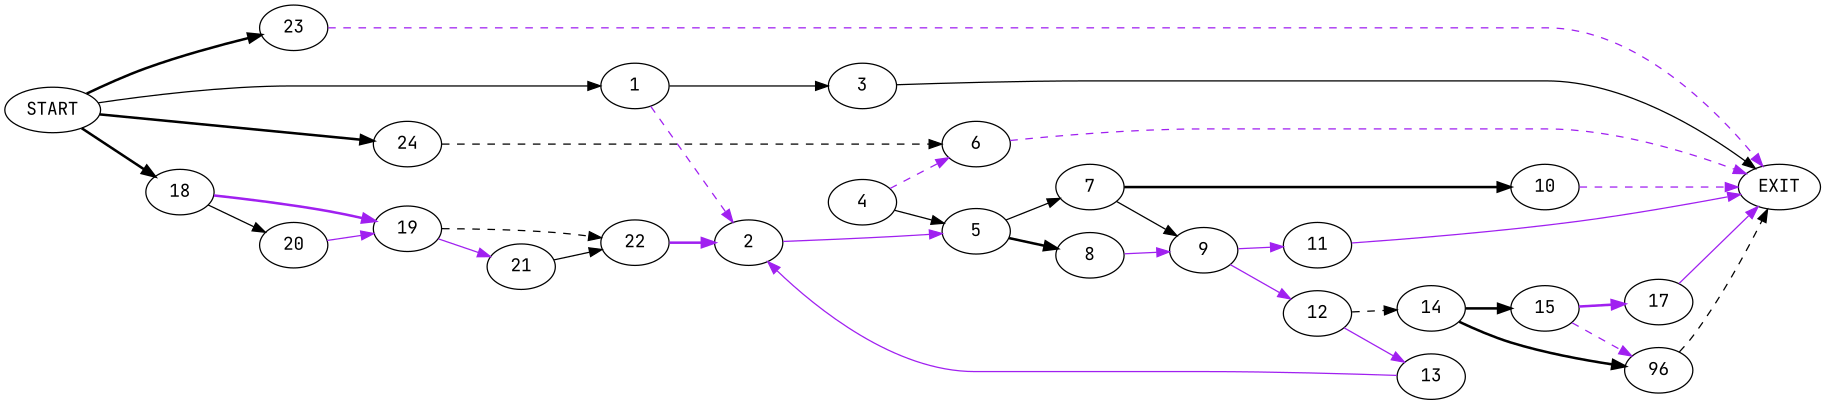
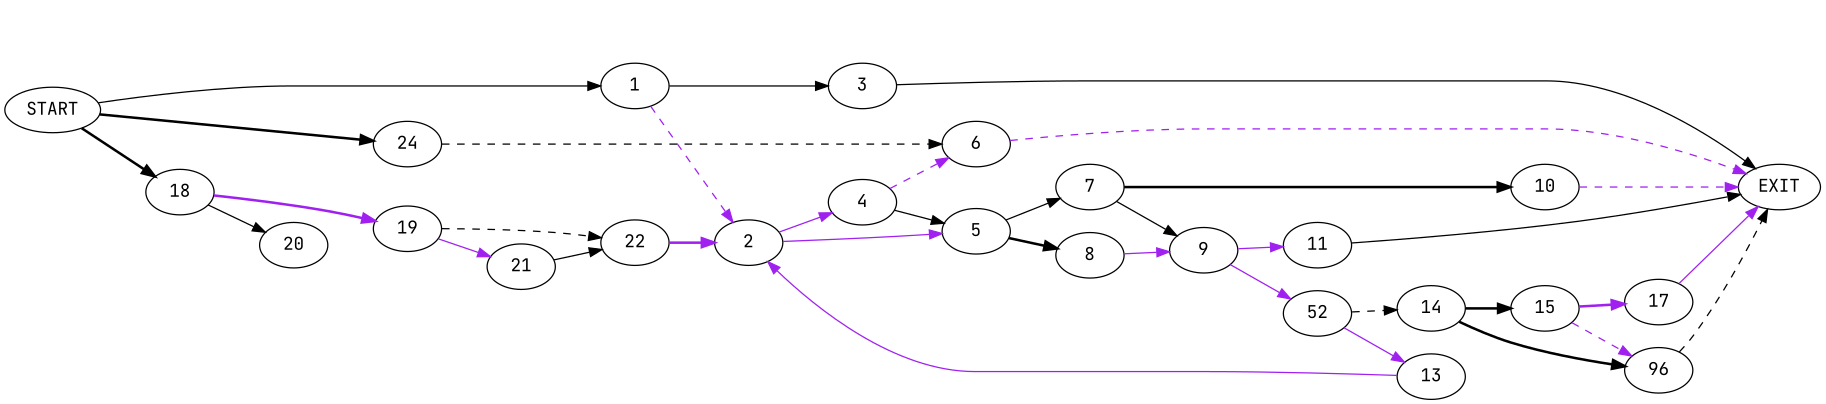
(294, 28) -> none
none -> (800, 225)
(1540, 226) -> (1540, 226)
(344, 238) -> none
(1317, 313) -> (1317, 313)
